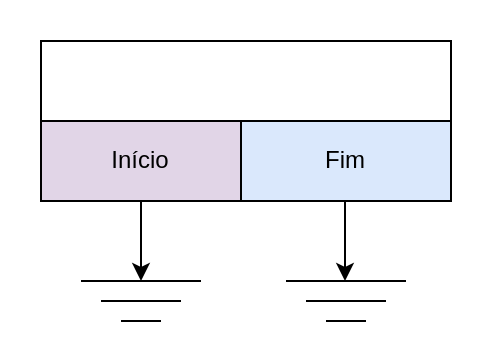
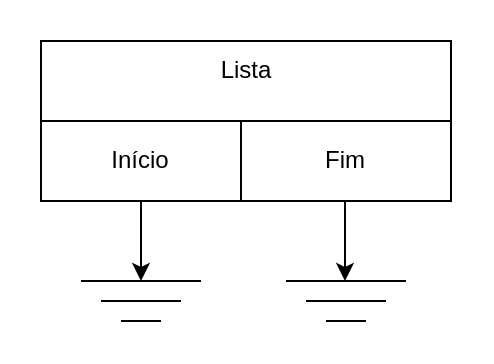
none -> (246, 71)
(141, 161) -> (141, 161)
(346, 161) -> (346, 161)
